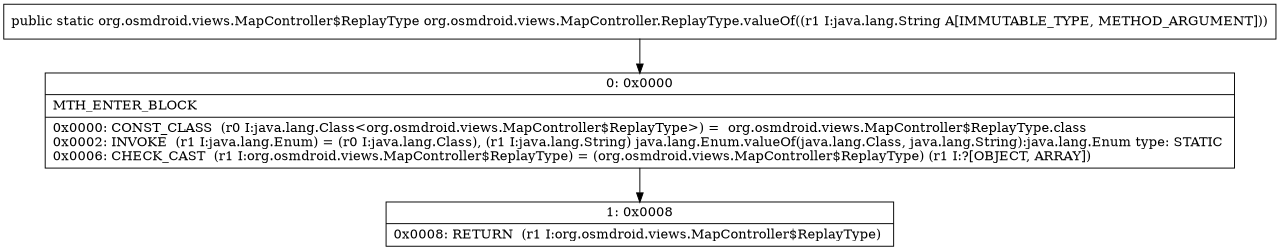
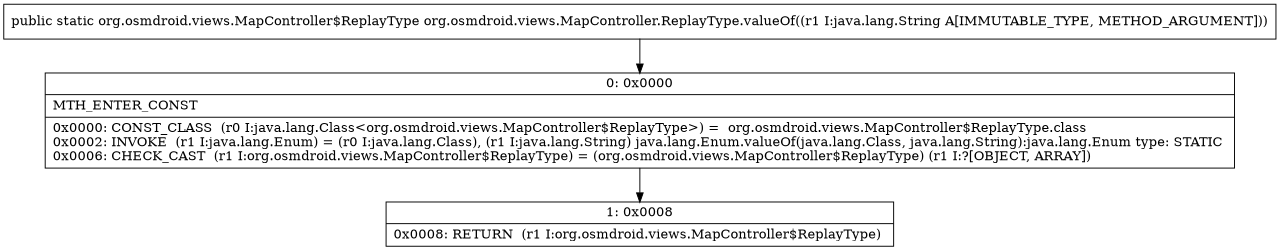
(125, 105) -> (125, 105)
